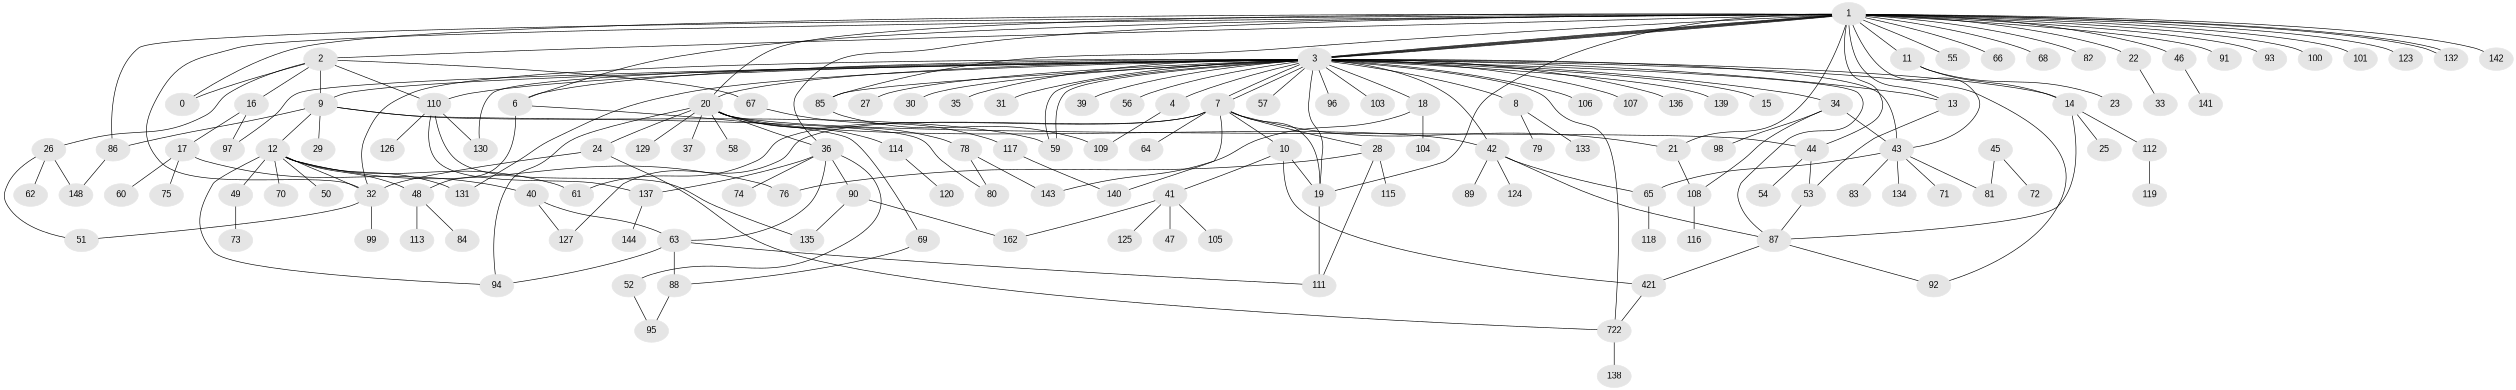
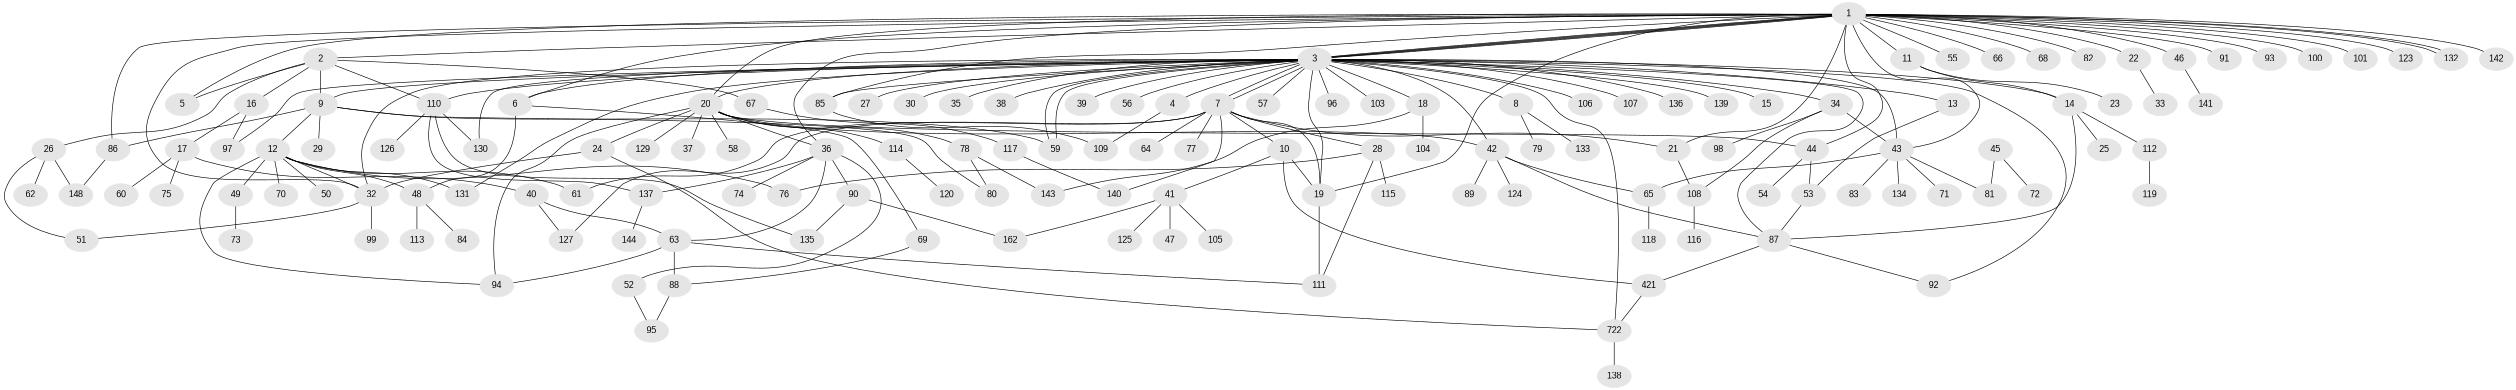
(1879, 82) -> none
(182, 104) -> (182, 104)
(1001, 104) -> (1001, 104)
none -> (1191, 150)
